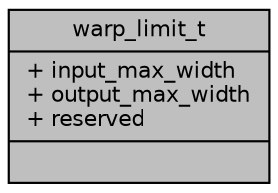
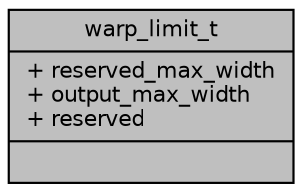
(131, 71) -> (151, 71)
